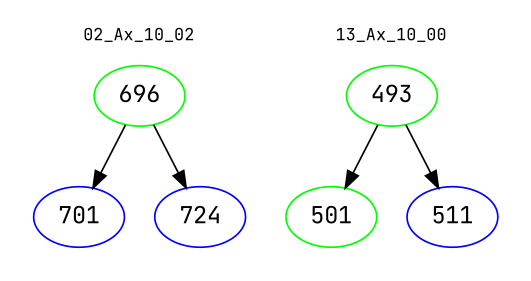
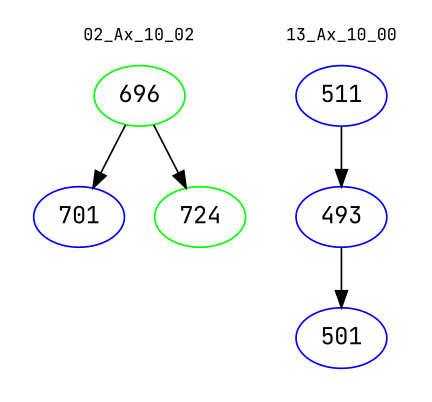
(392, 96) -> (341, 217)
(418, 149) -> (341, 148)
(200, 217) -> (200, 217)
(331, 217) -> (341, 338)
